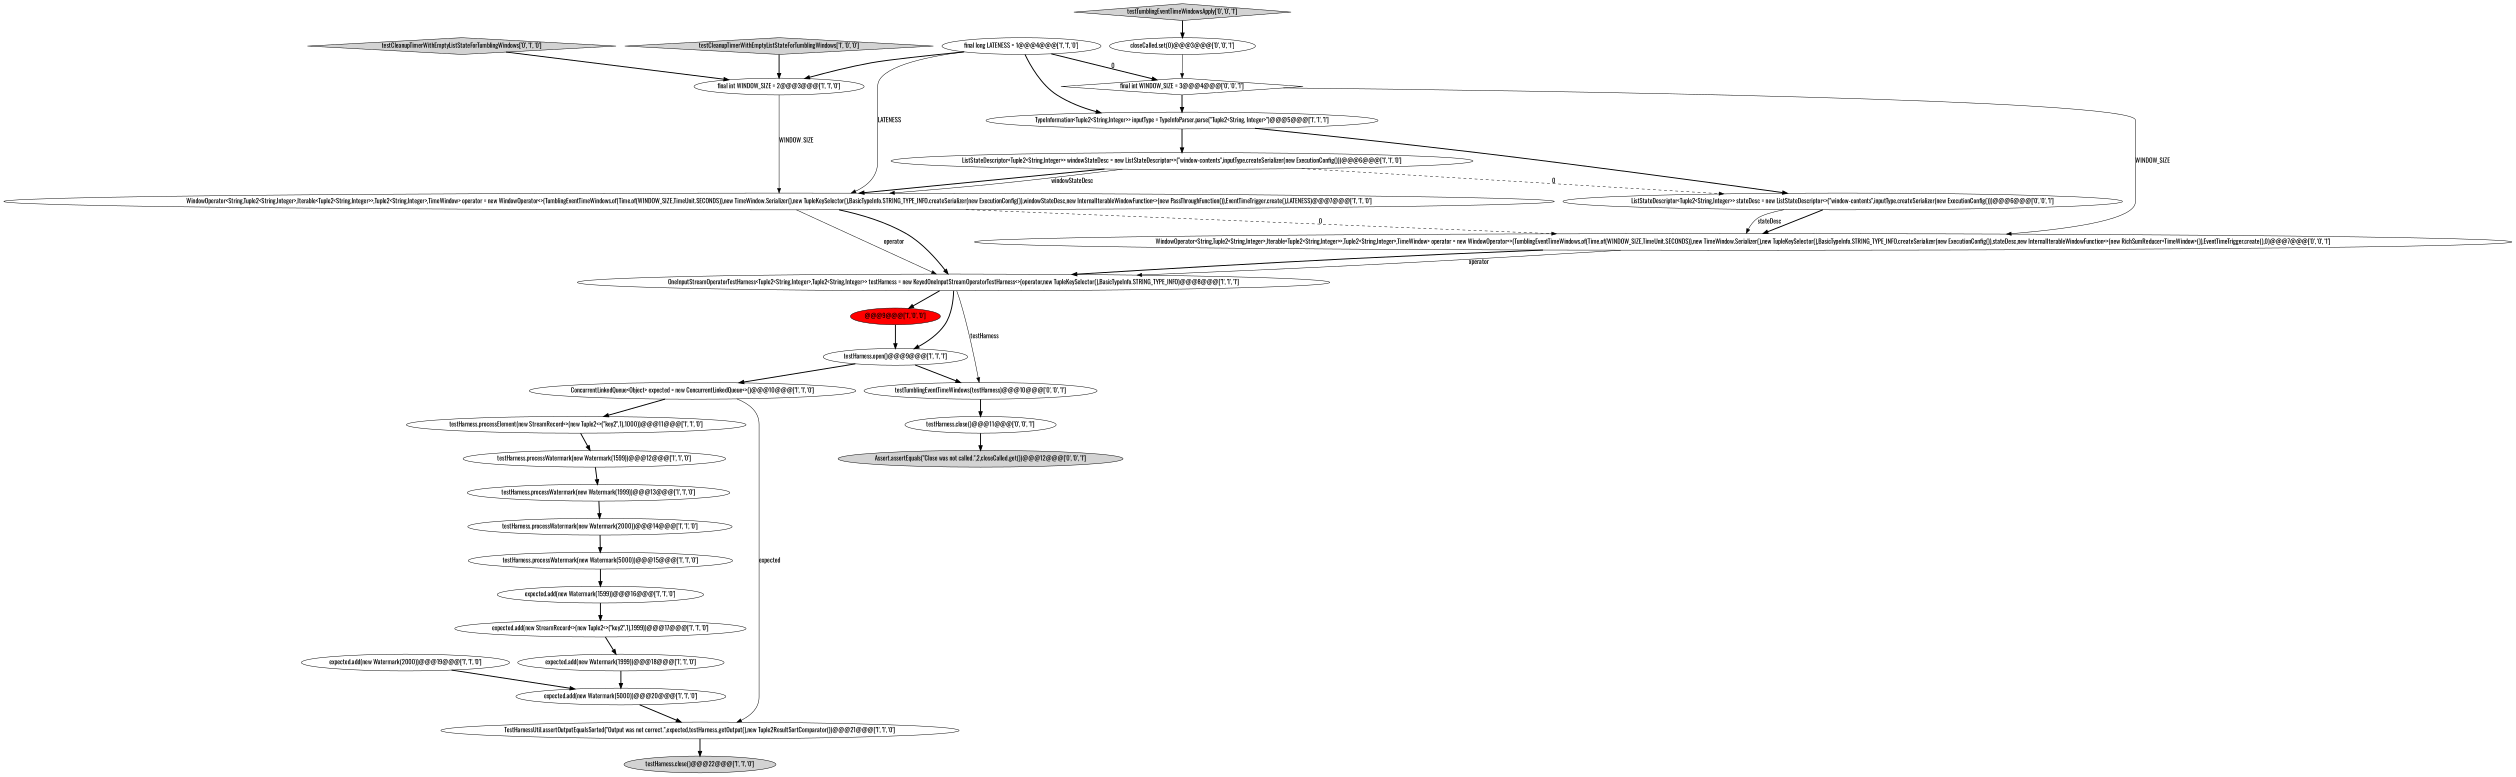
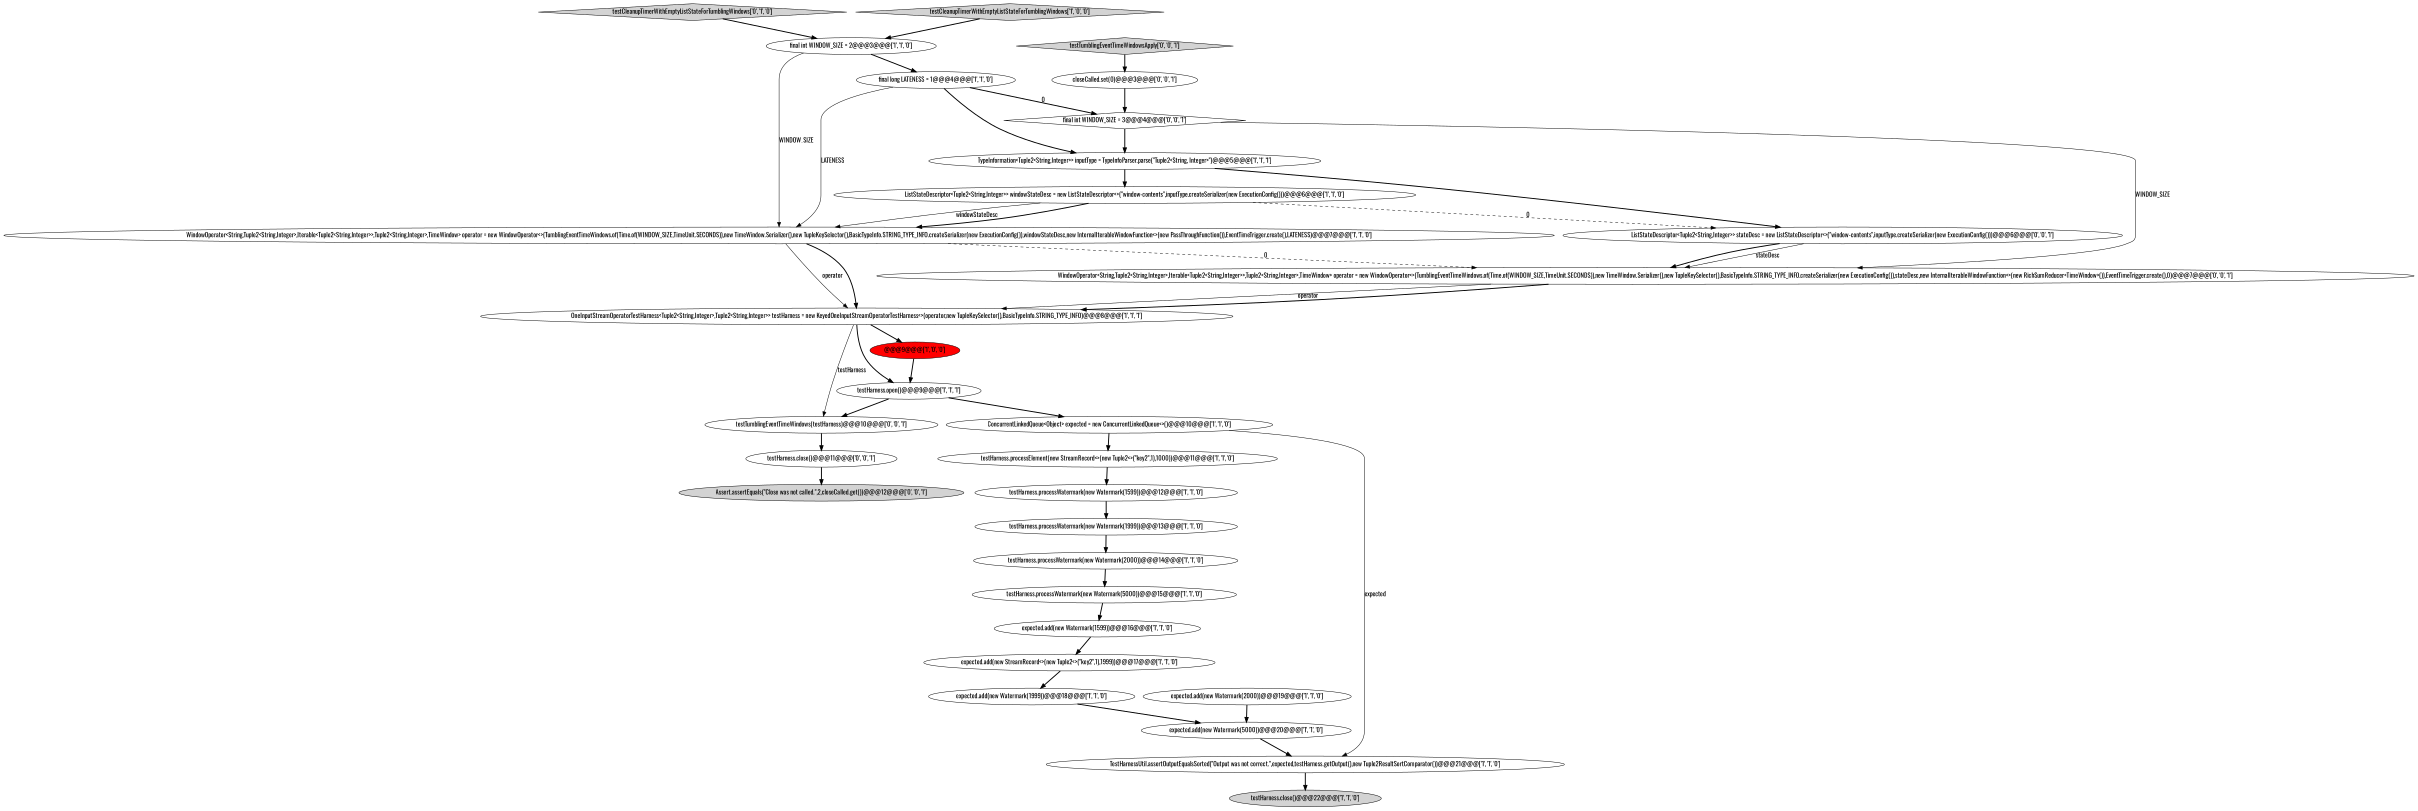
(886, 61) -> (891, 62)
(1182, 64) -> (1125, 98)
